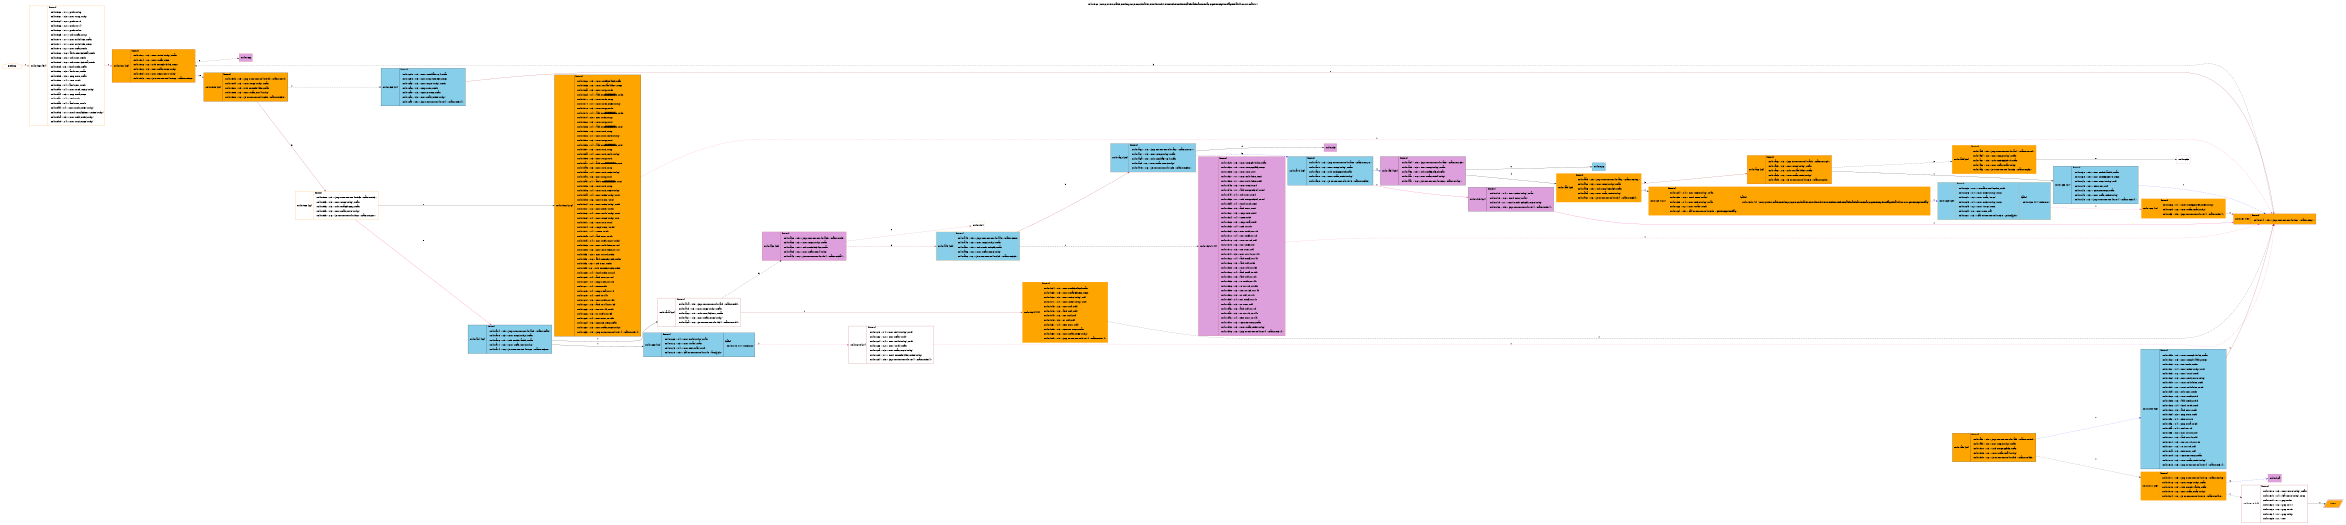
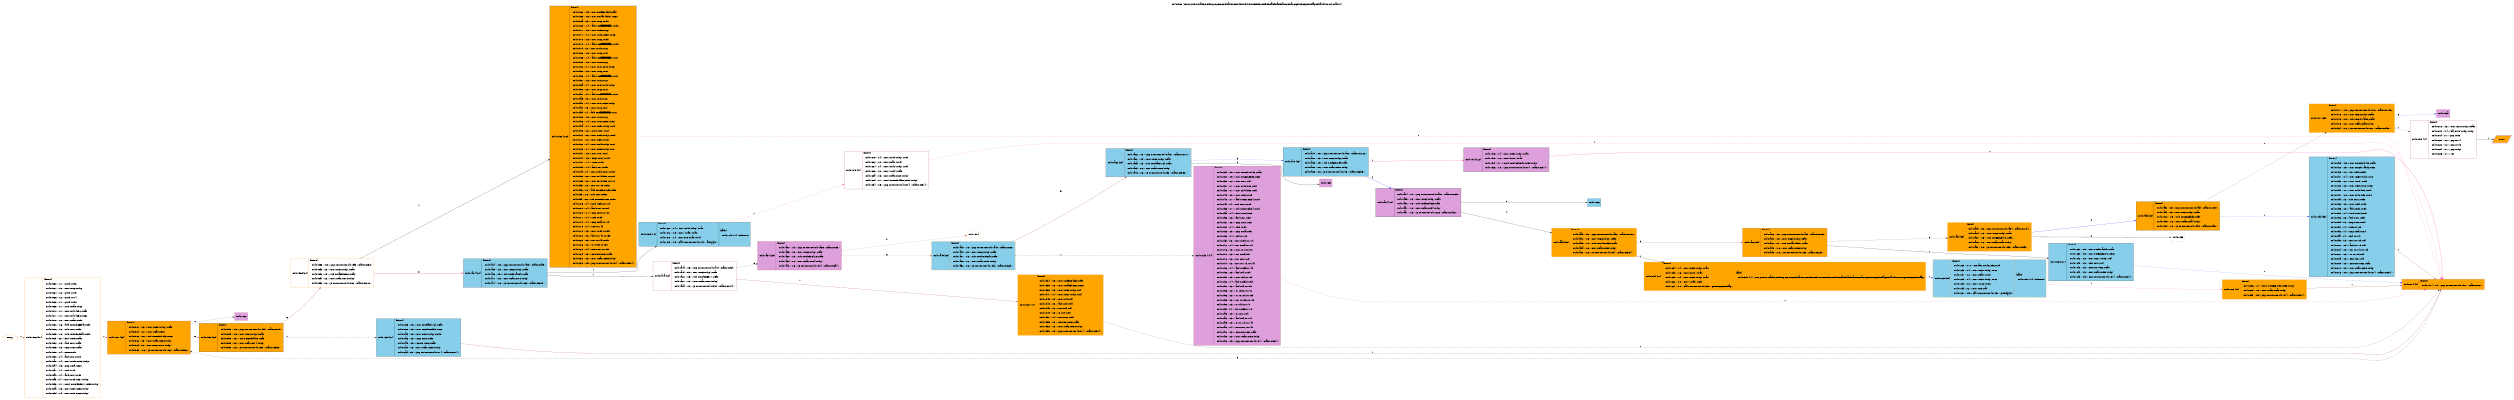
(12, 66) -> (10, 338)
none -> (2083, 226)
